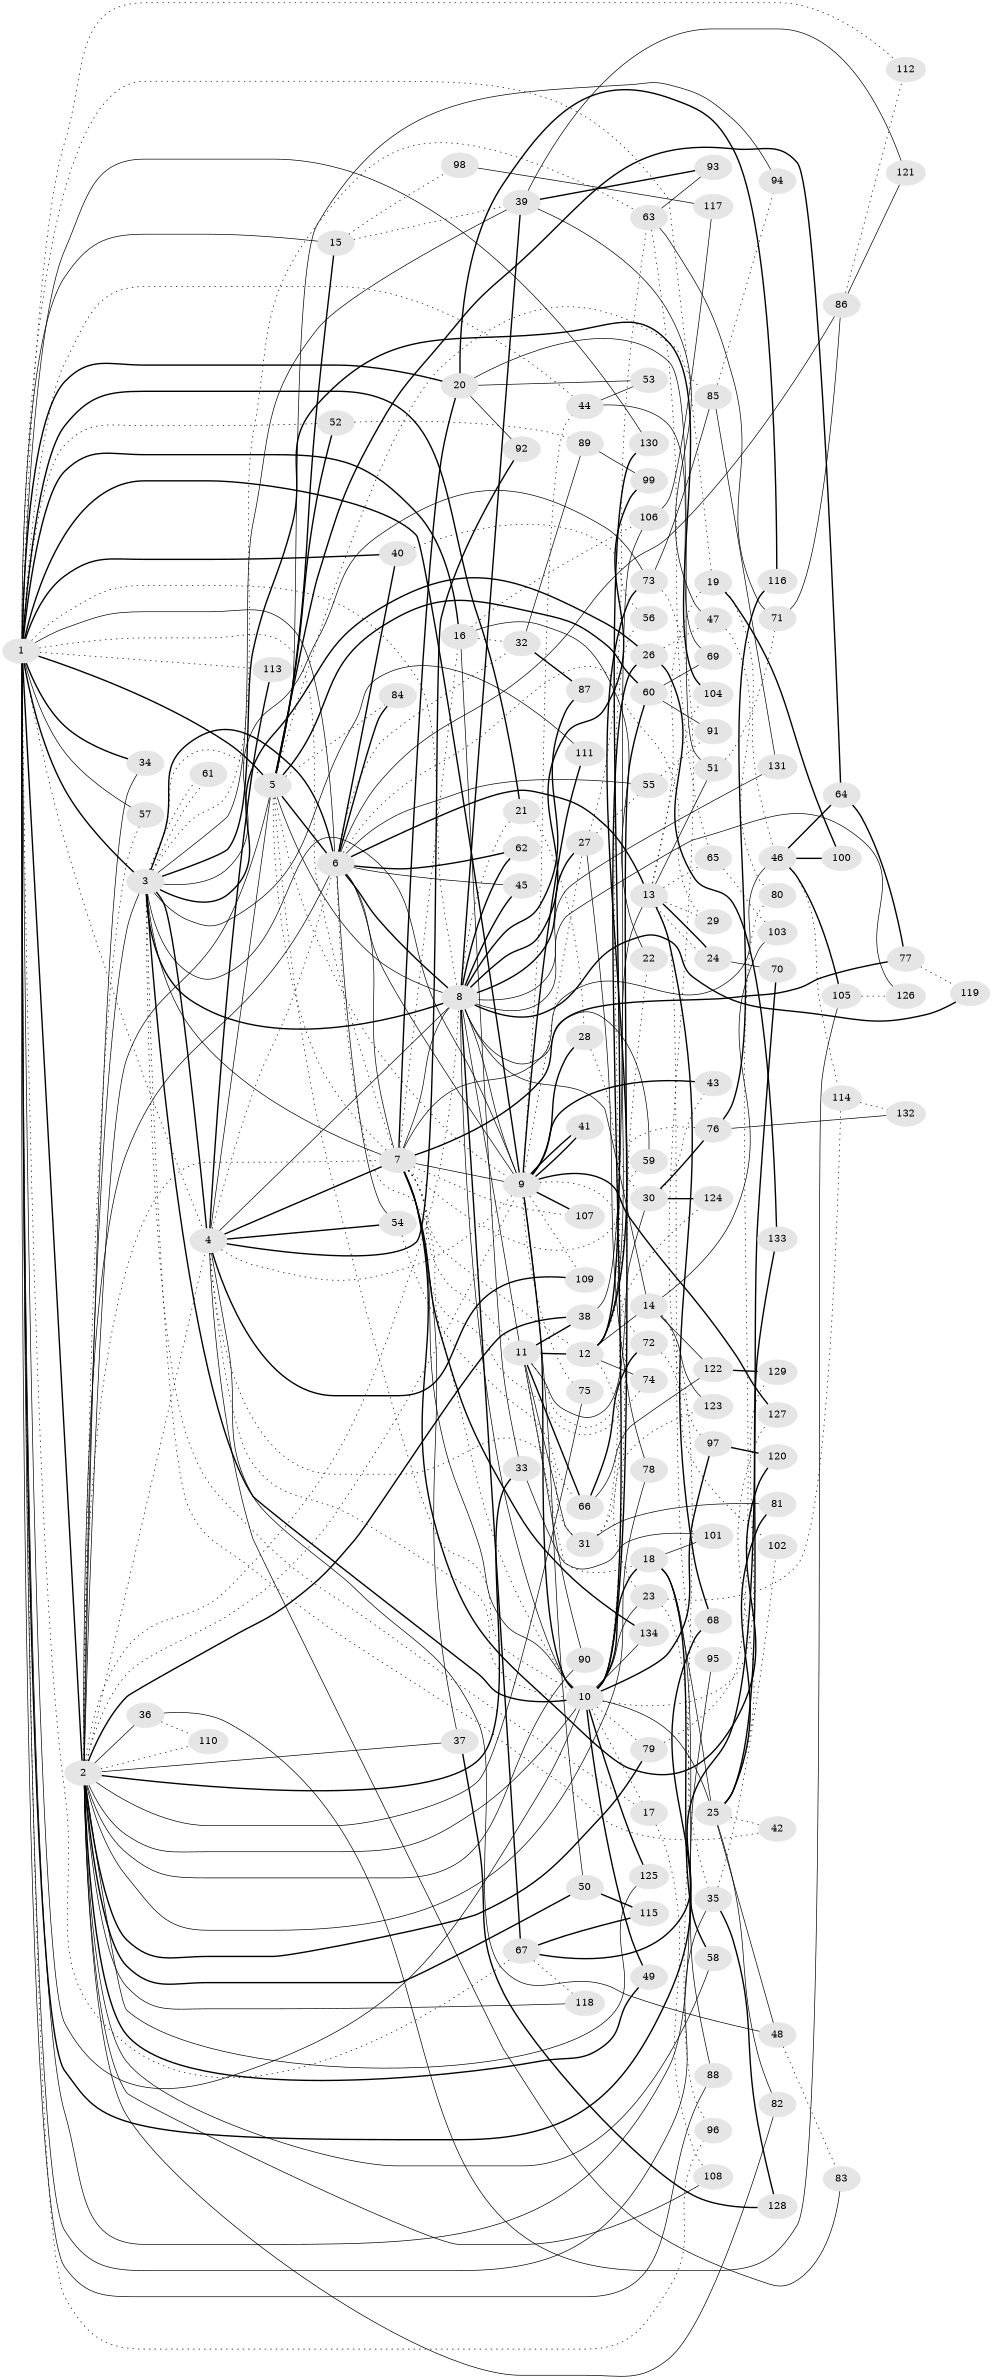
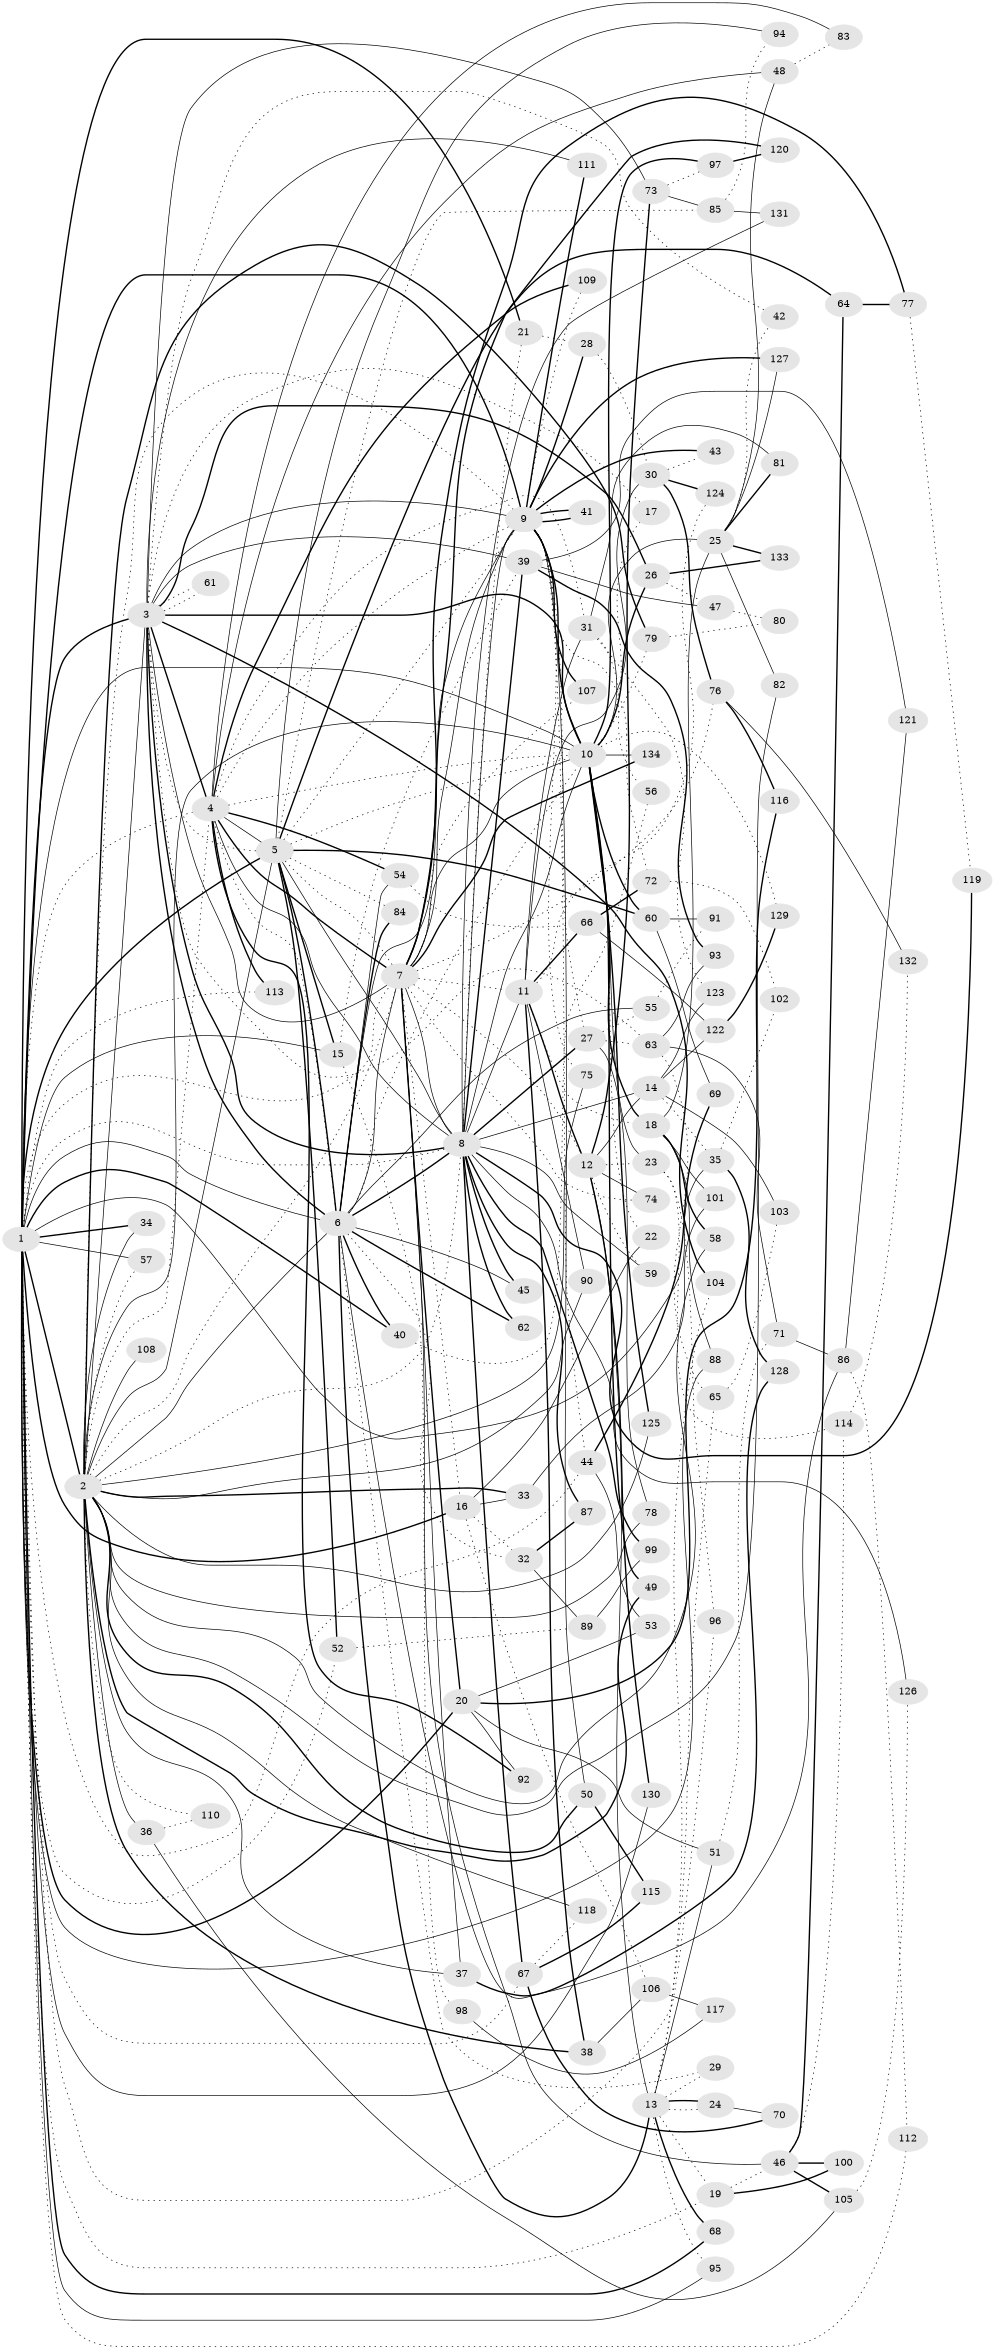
(685, 502) -> (664, 1312)
(740, 1576) -> (757, 453)
(677, 1996) -> none
